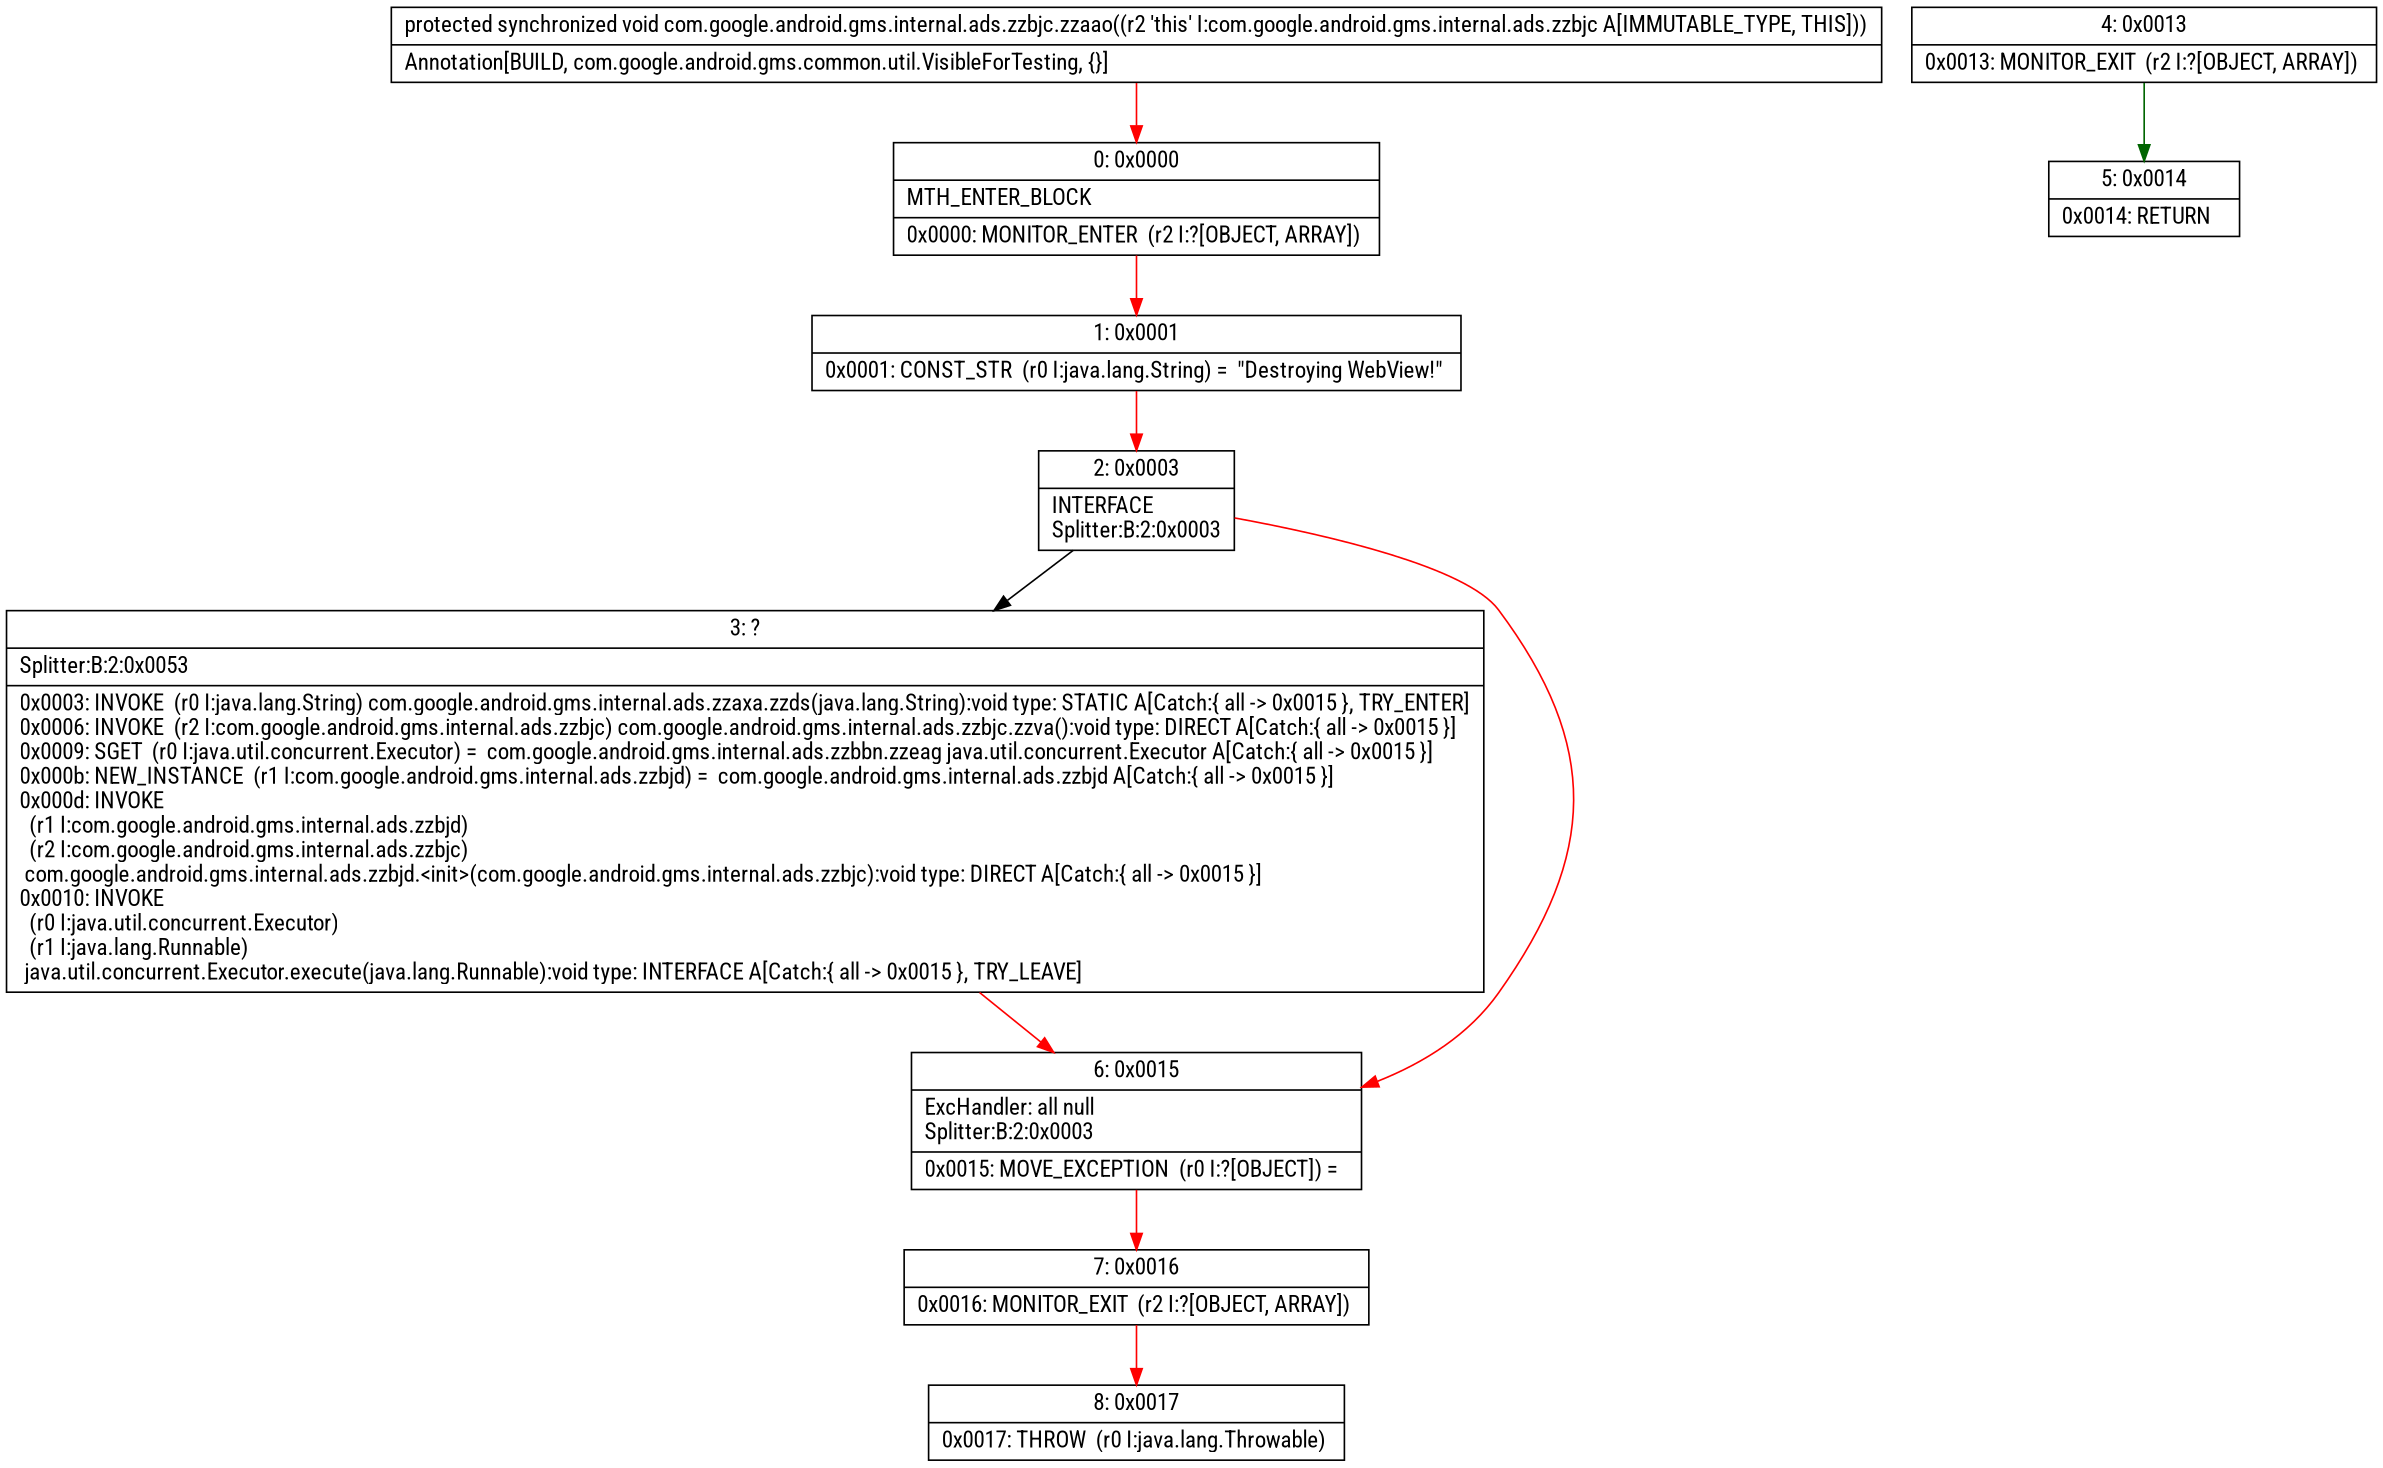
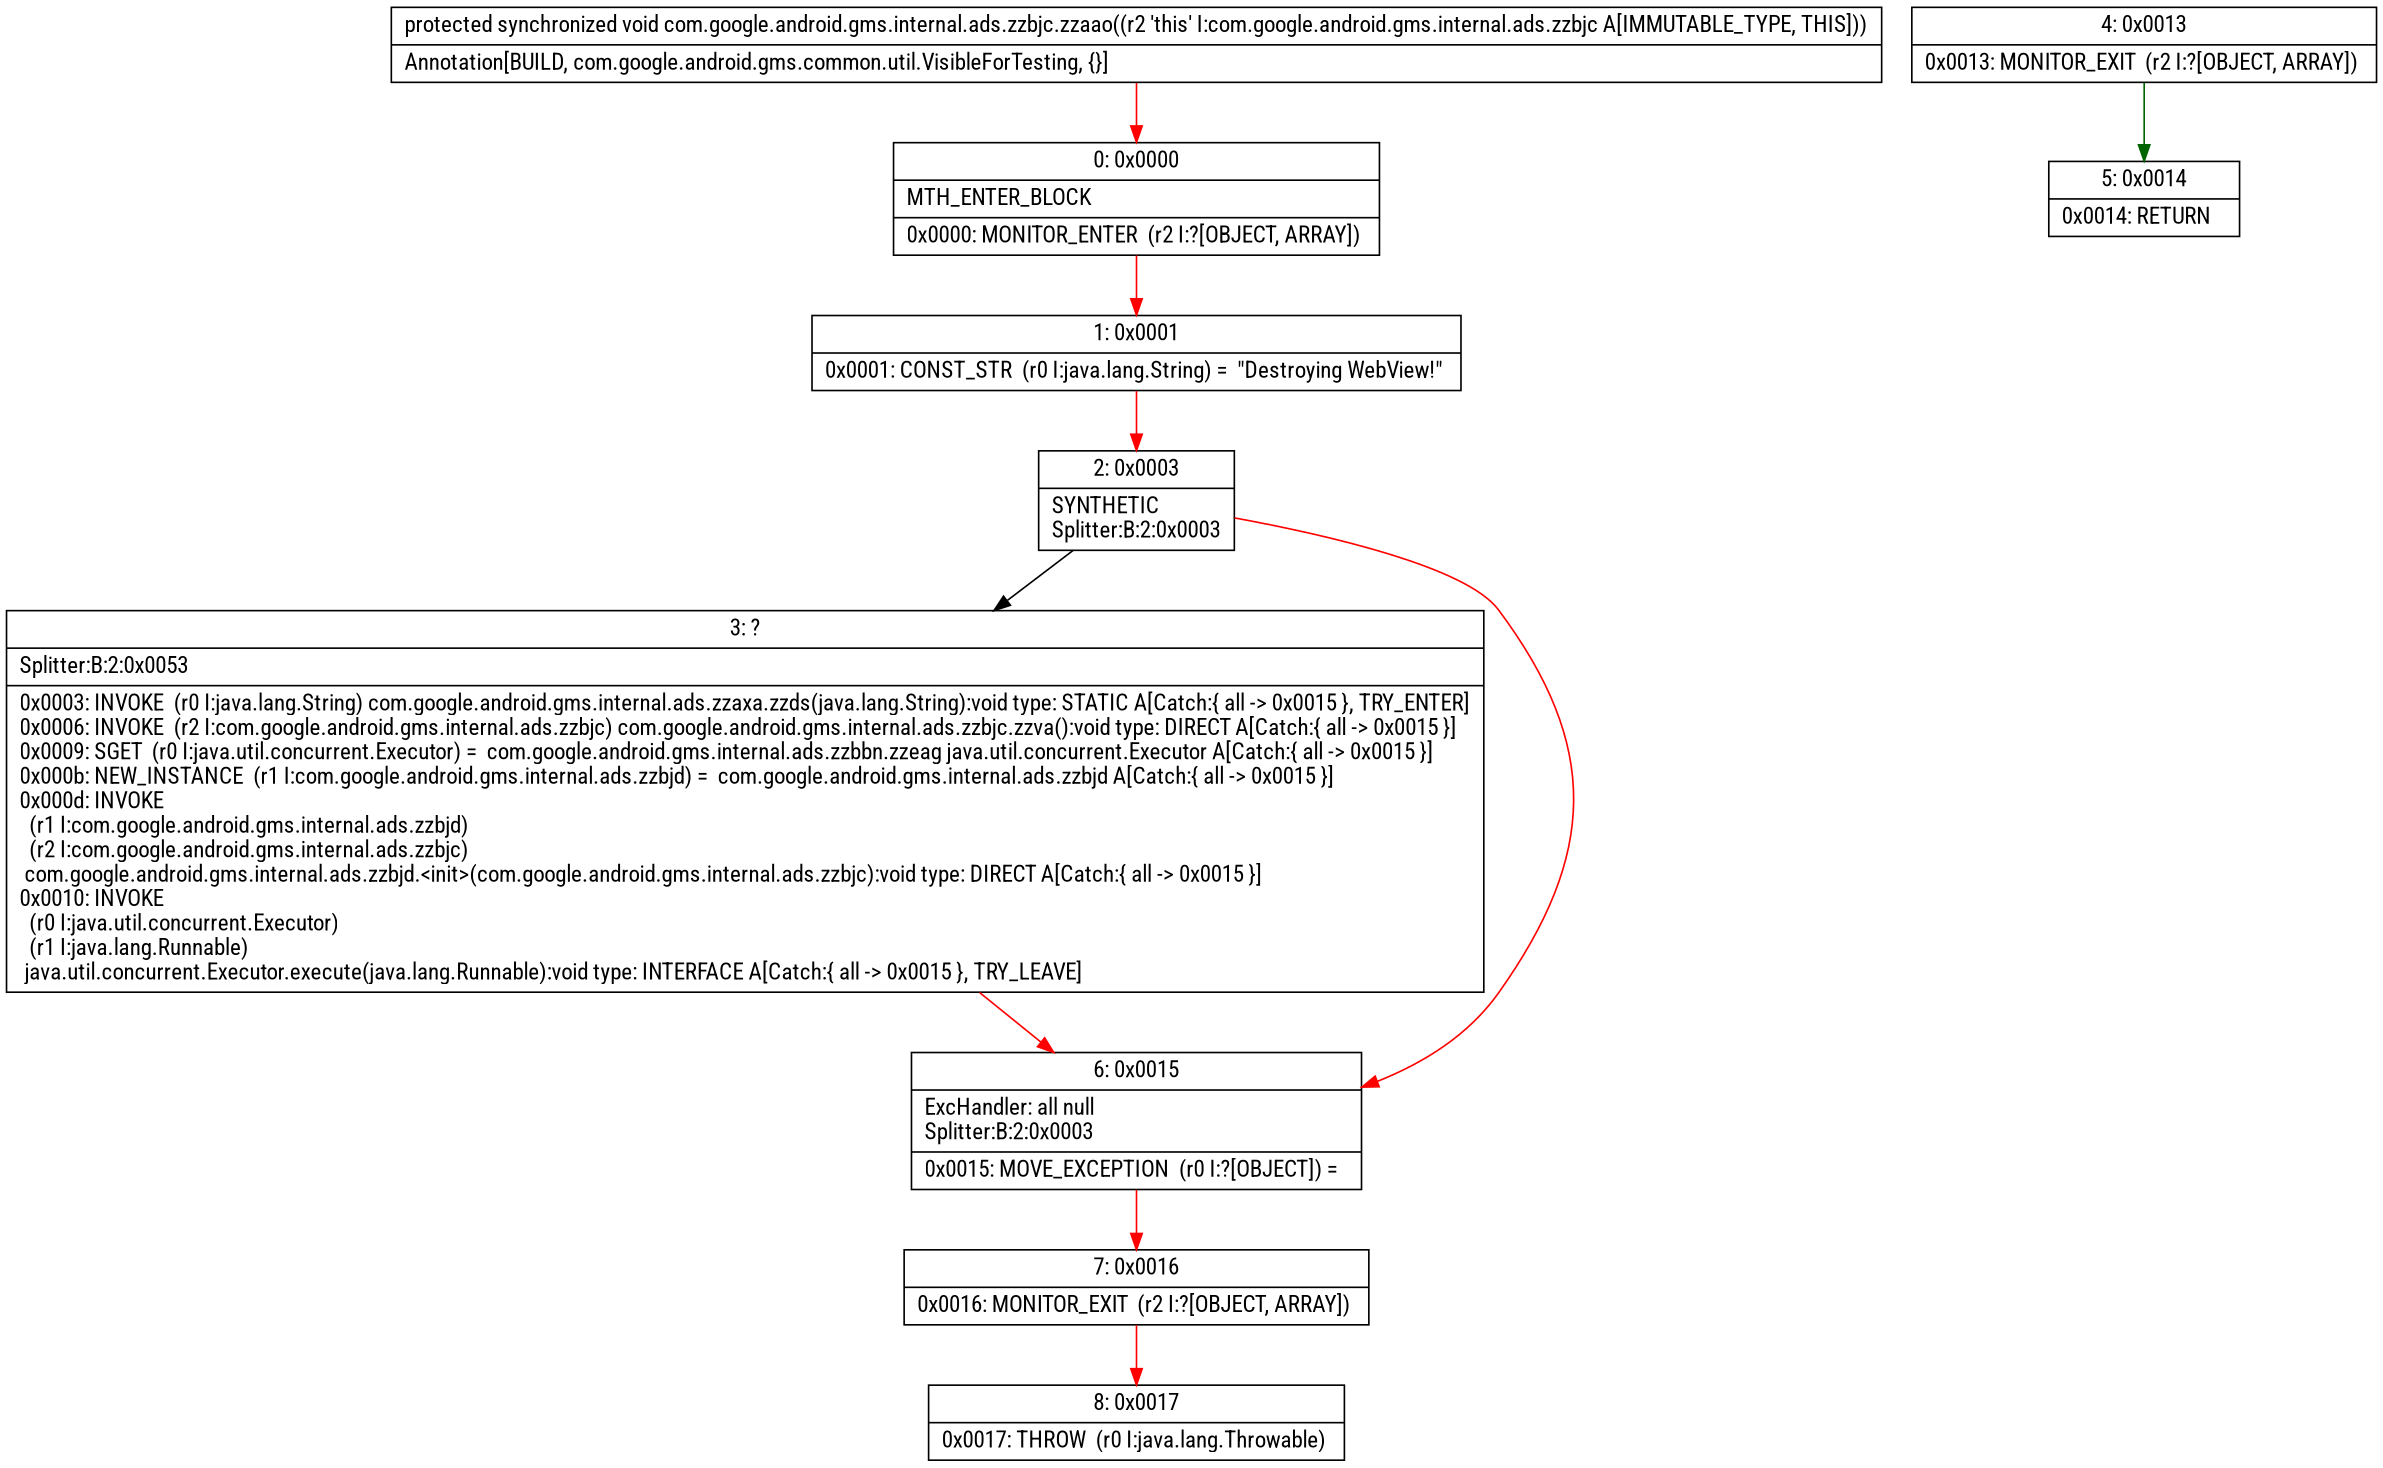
(1103, 506) -> (1106, 506)
